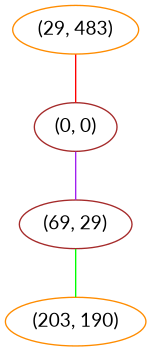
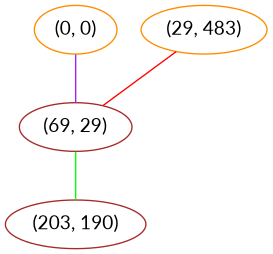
(76, 79) -> (140, 79)
(76, 127) -> (76, 30)
(76, 322) -> (76, 224)
